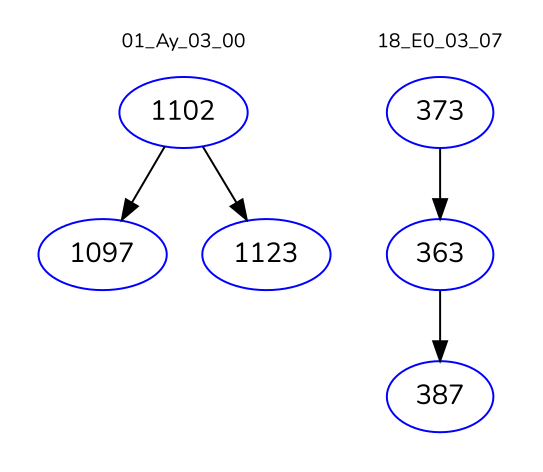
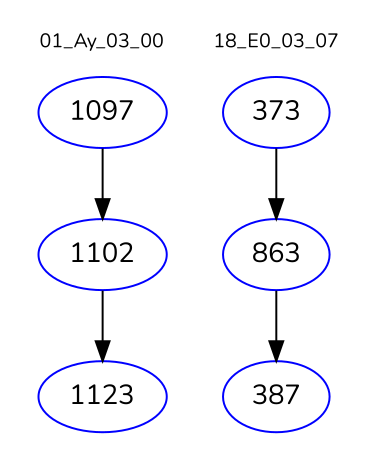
(148, 175) -> (103, 174)
(440, 255) -> (276, 255)
